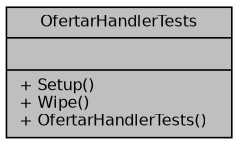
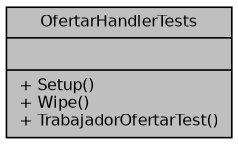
(113, 121) -> (119, 121)
